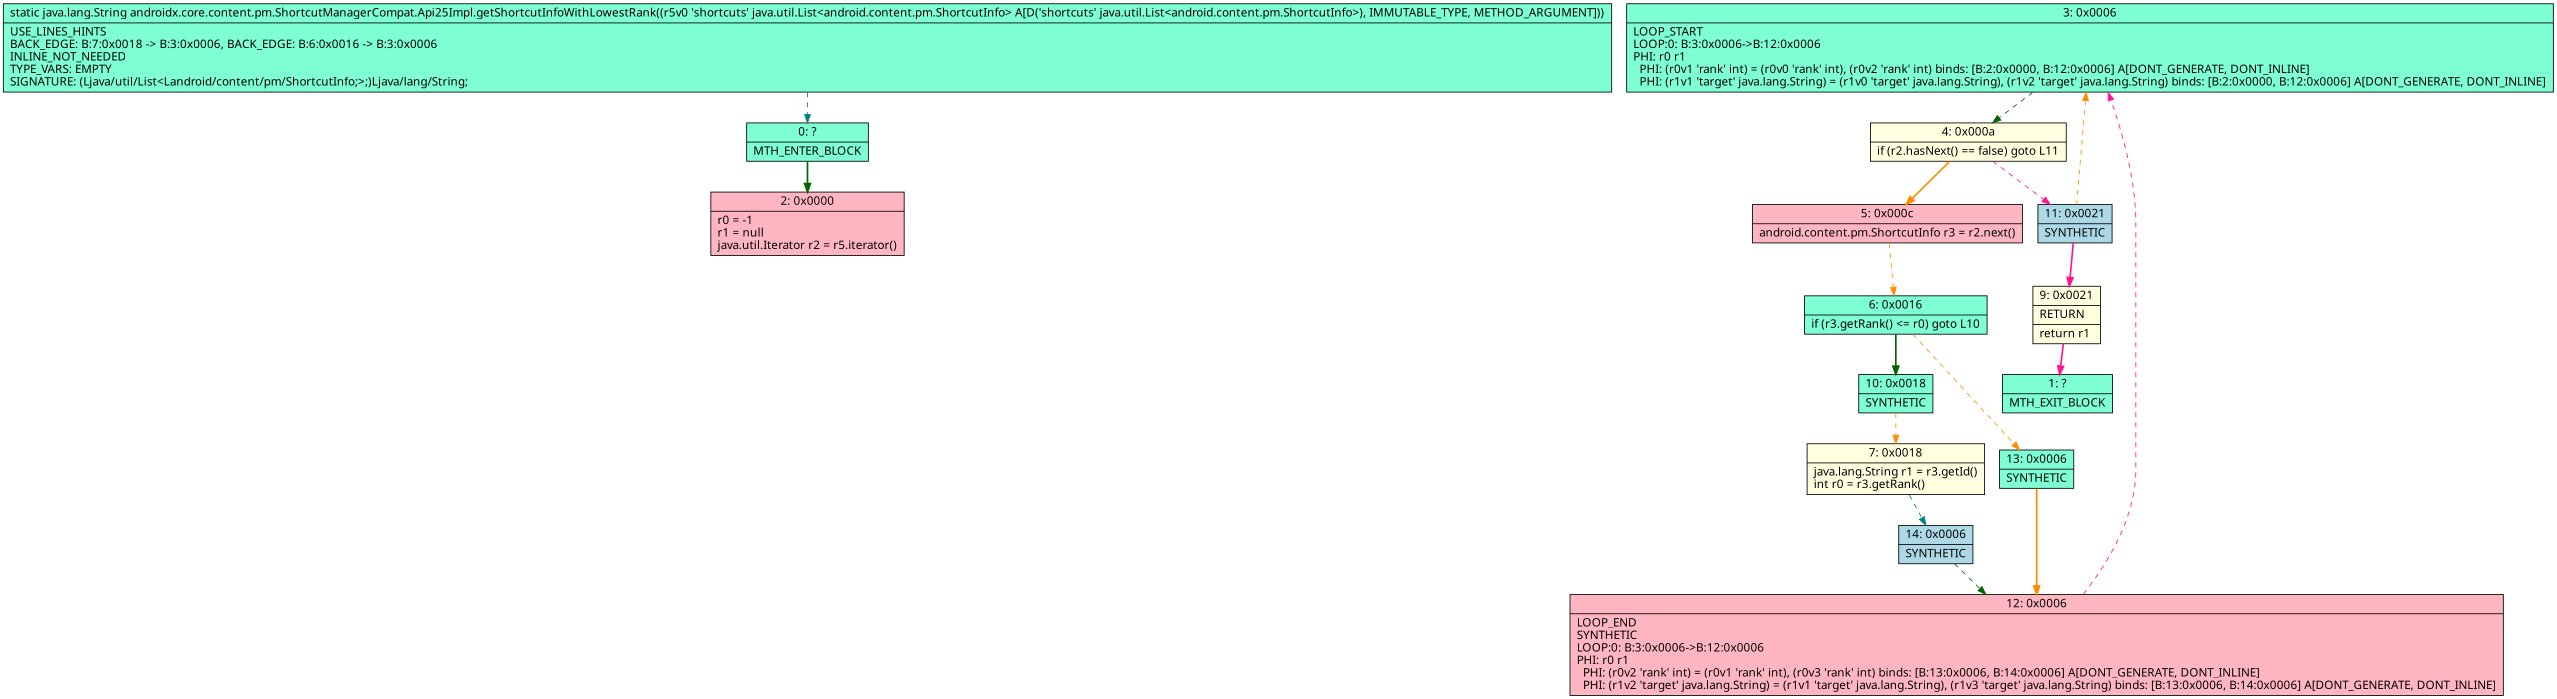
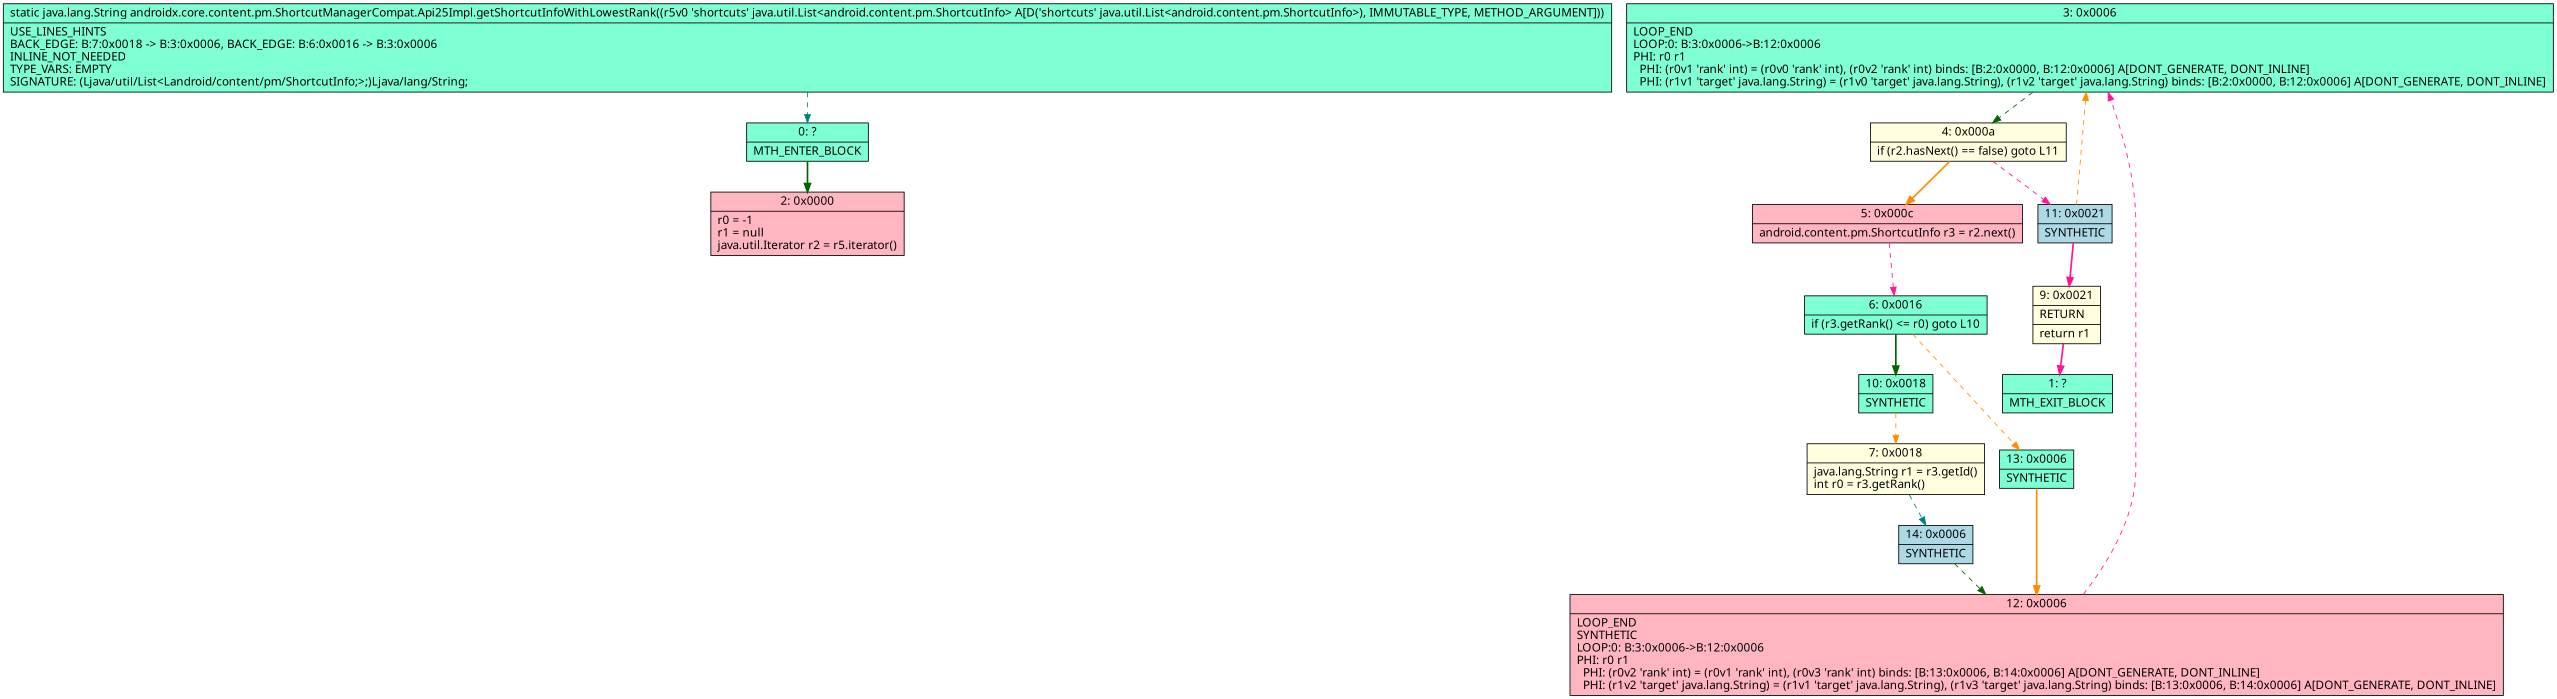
(1668, 32) -> (1664, 32)
(1891, 265) -> (1891, 265)
